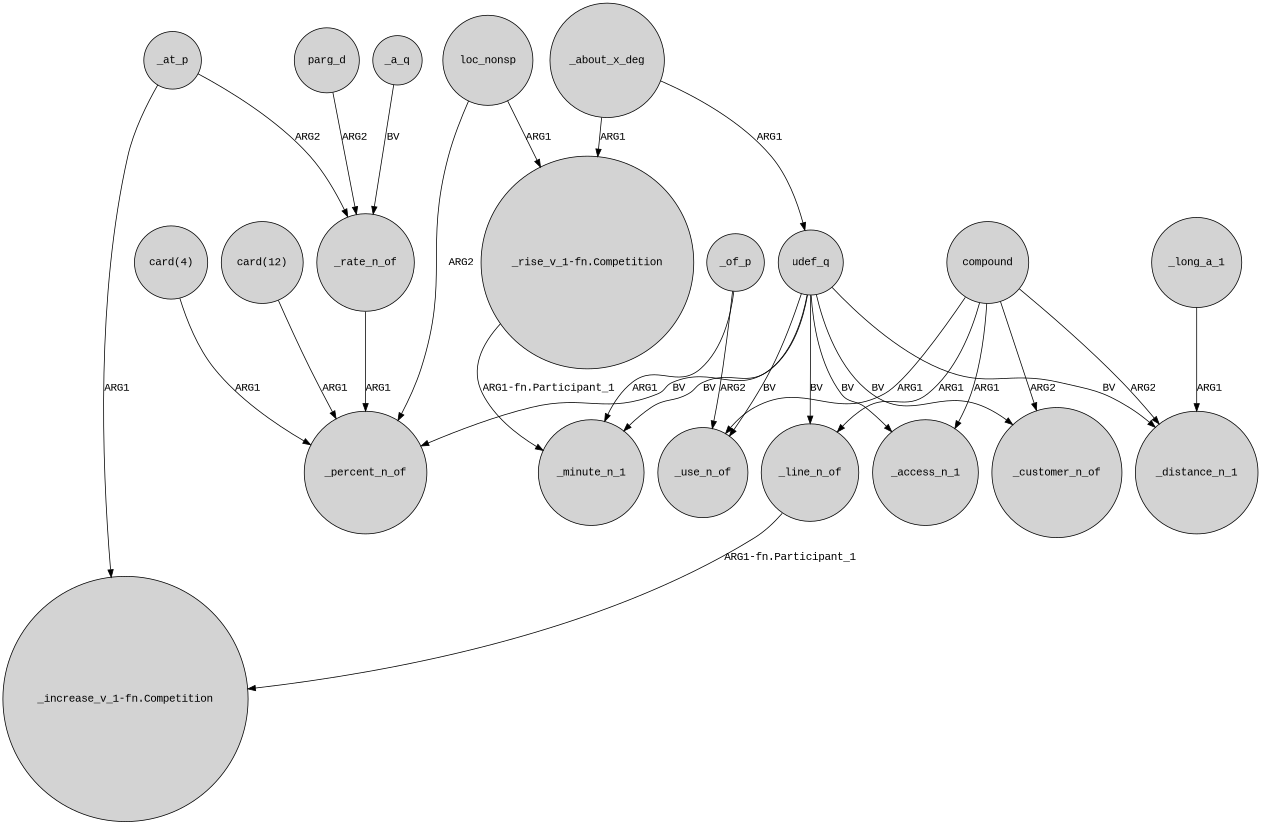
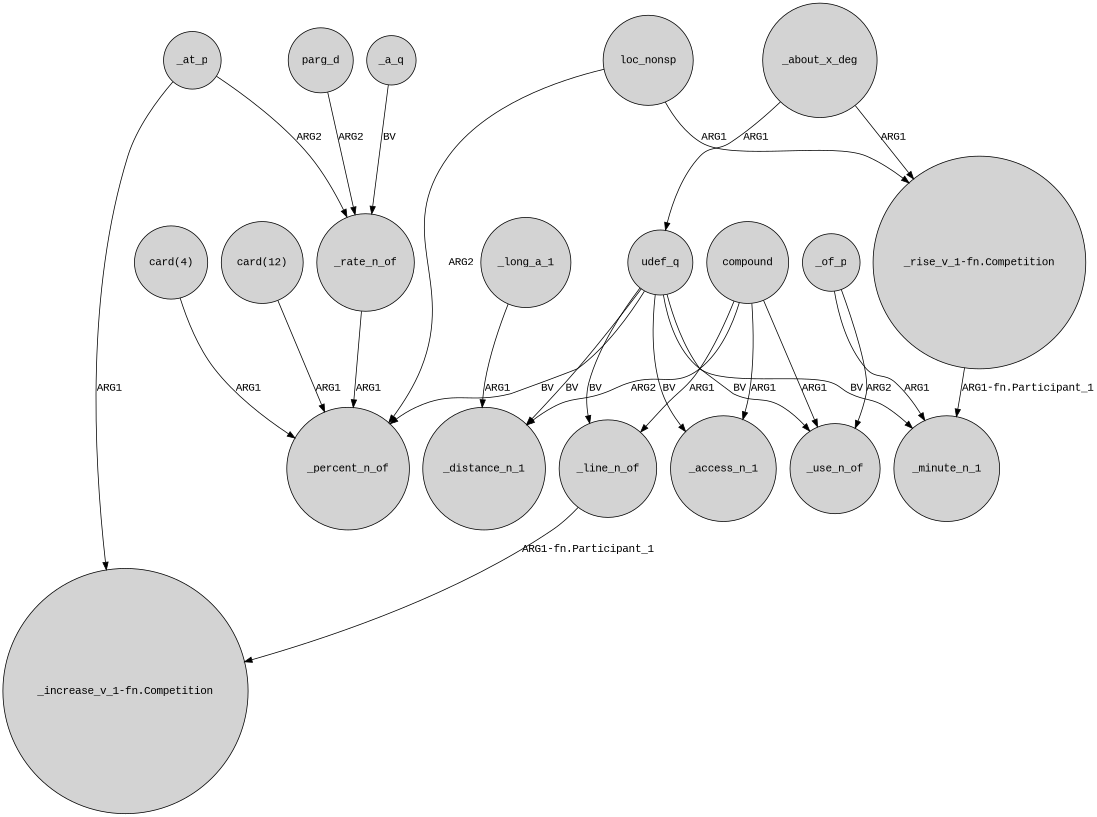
(1057, 473) -> none
